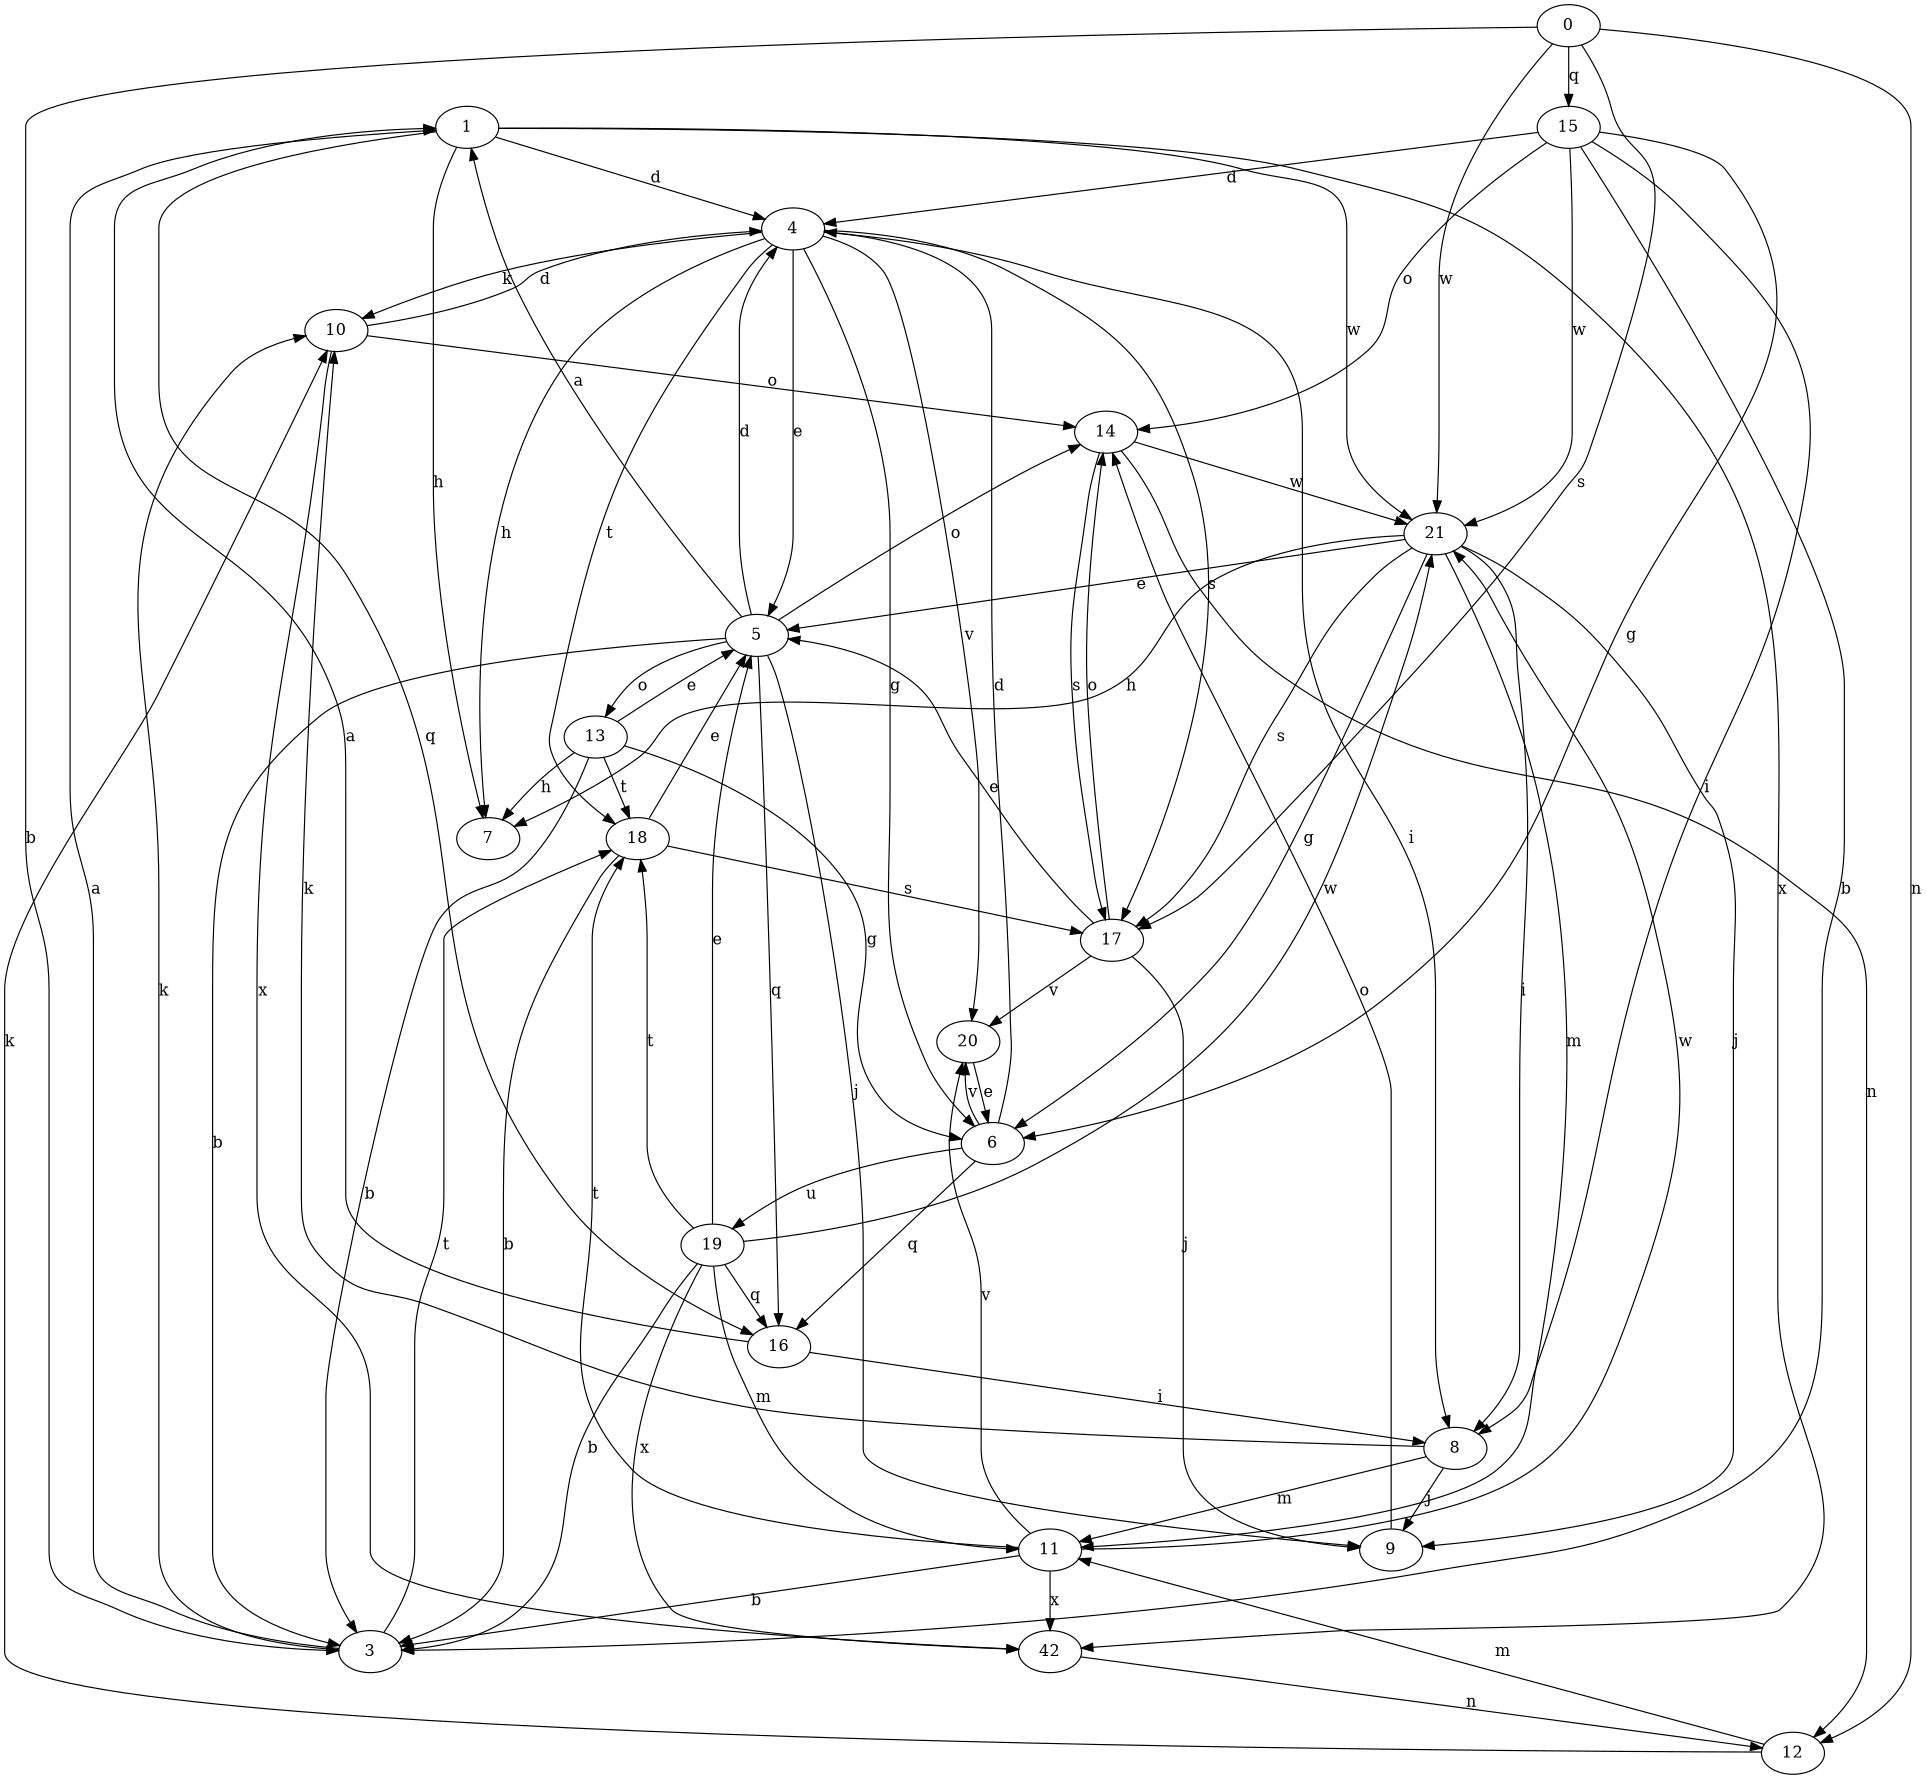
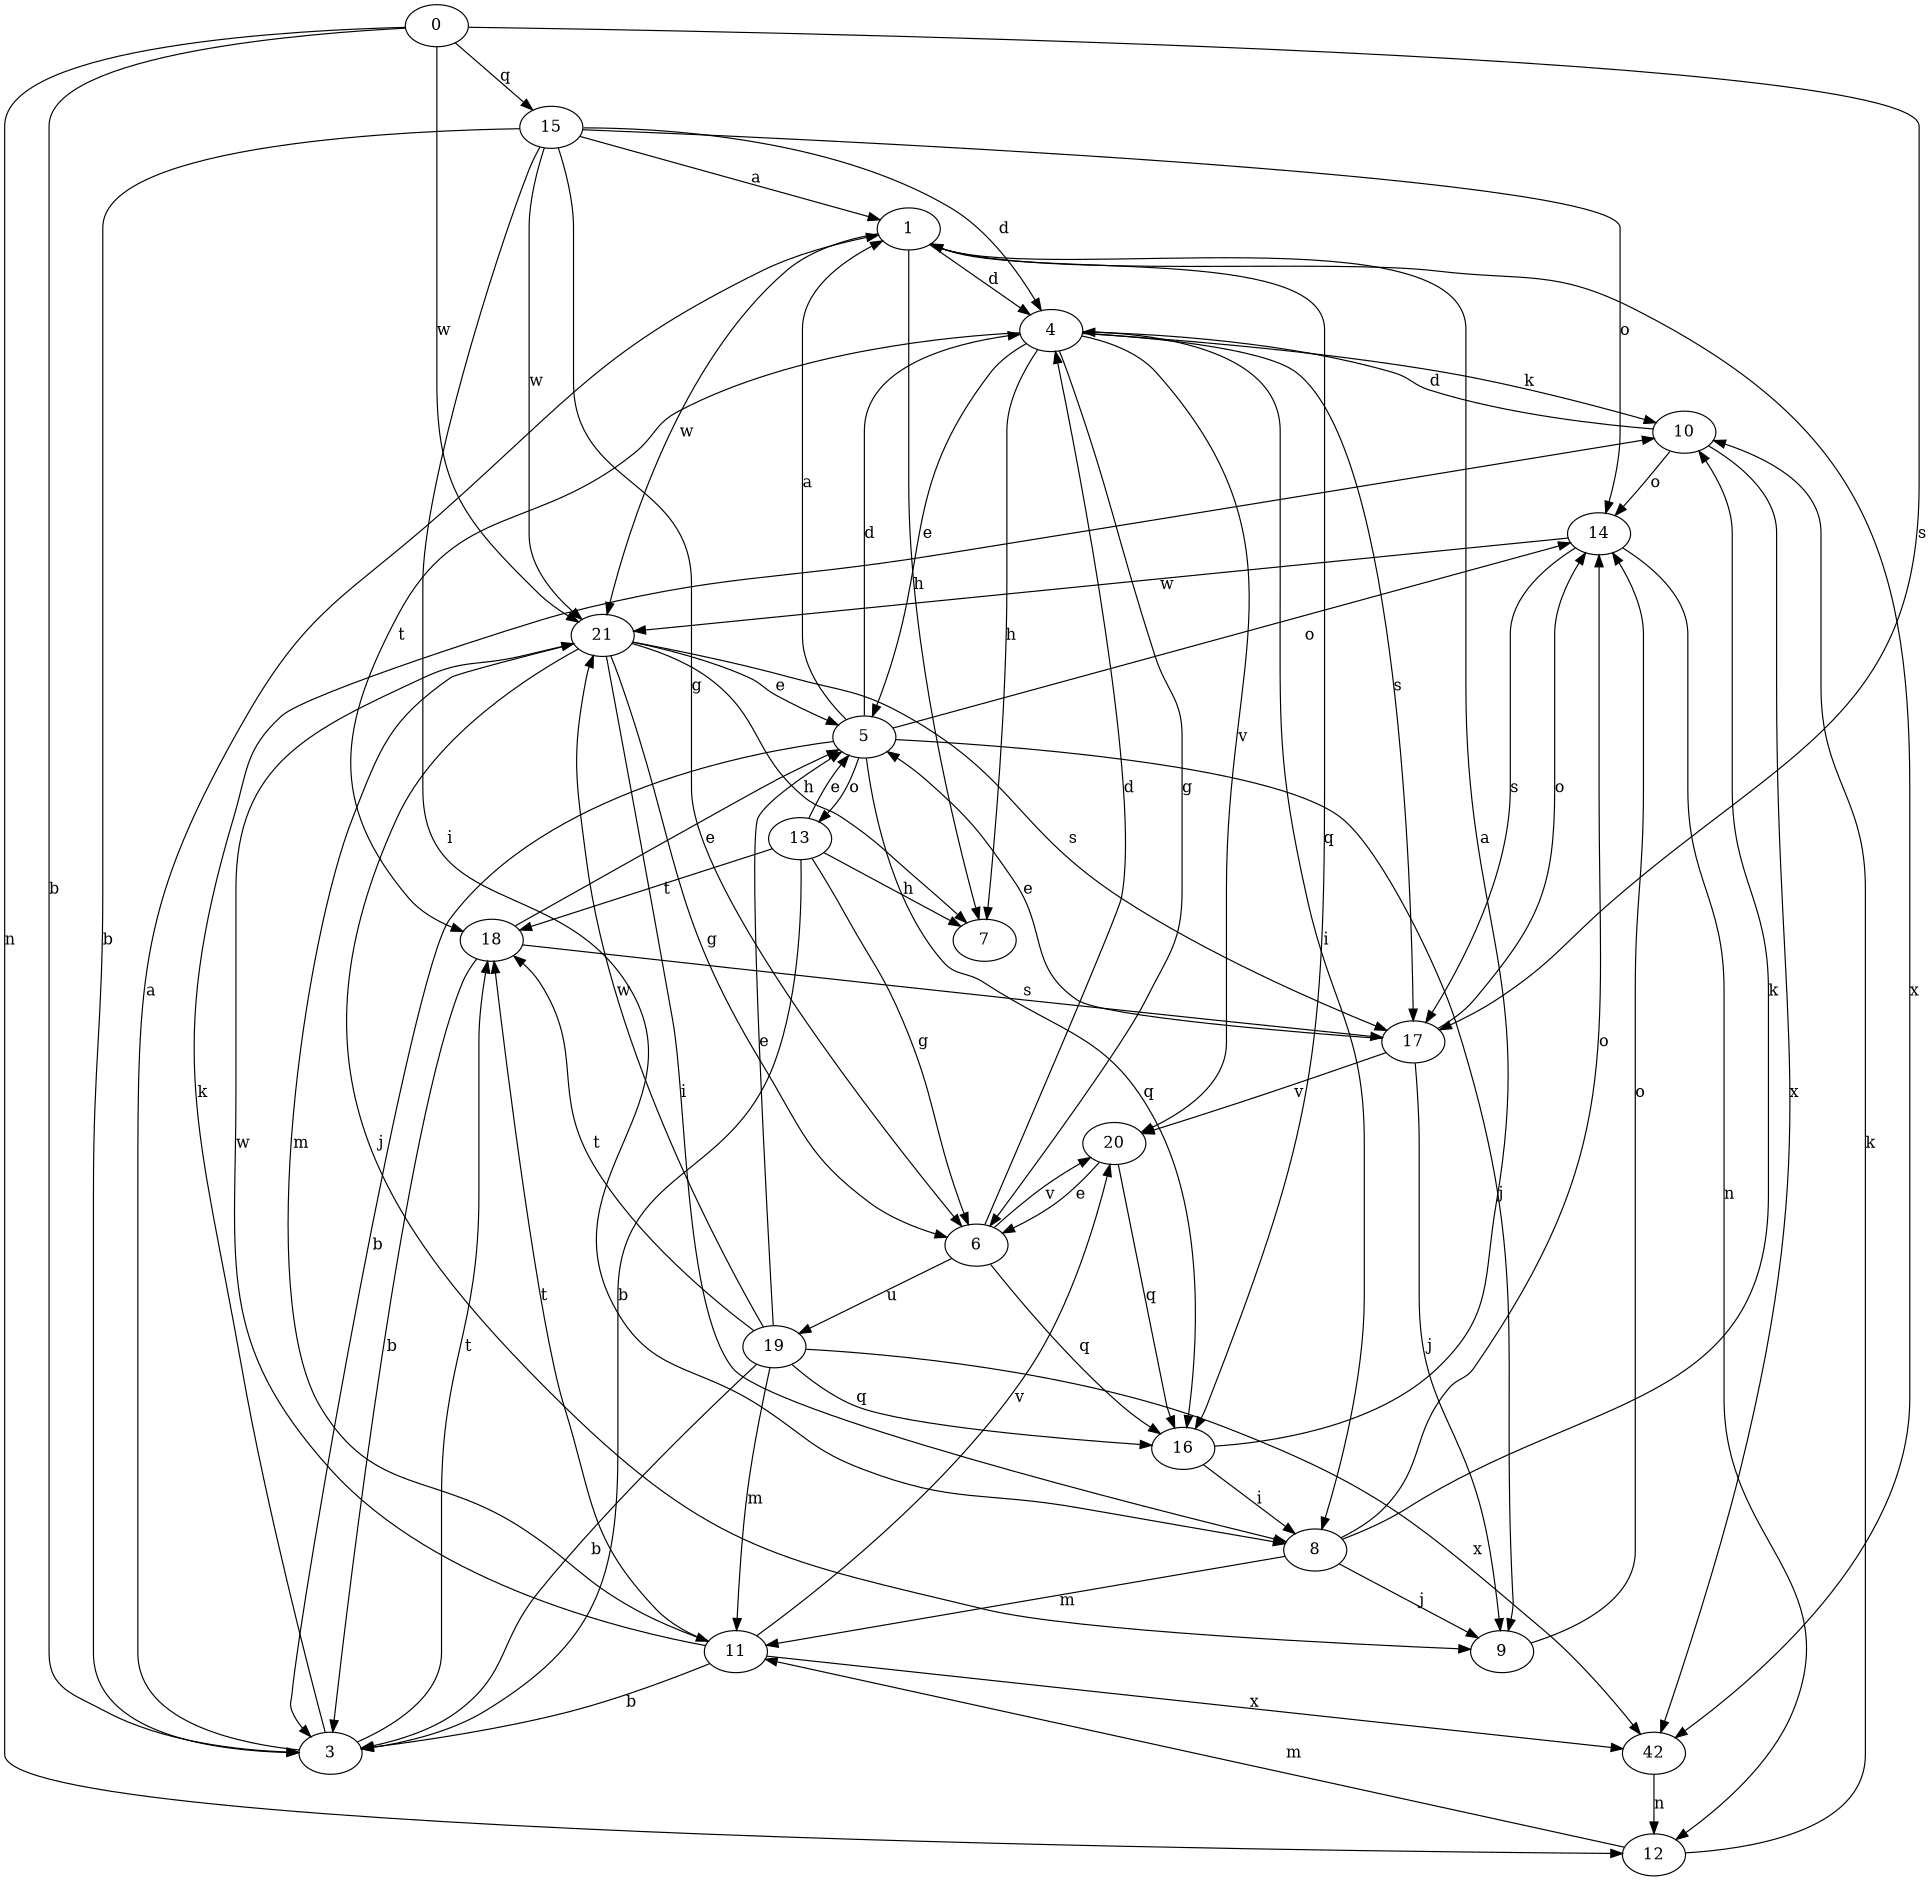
none -> (724, 177)
none -> (1593, 1092)
none -> (1144, 1291)
